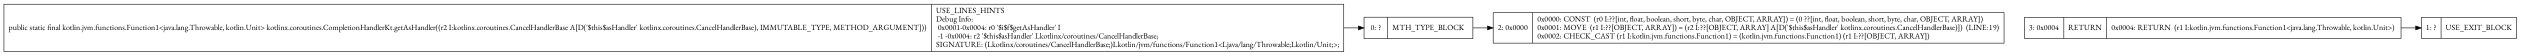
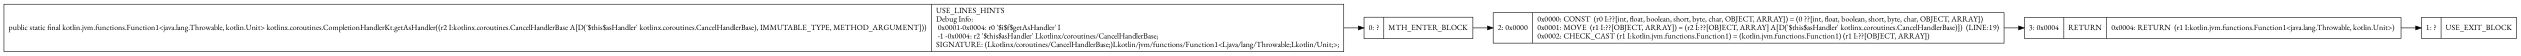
(1428, 28) -> (1428, 28)
none -> (2011, 28)
